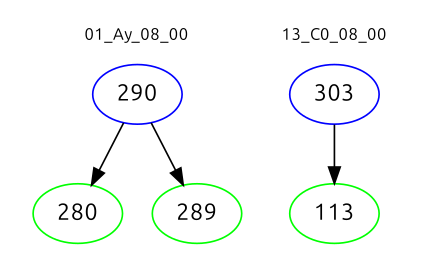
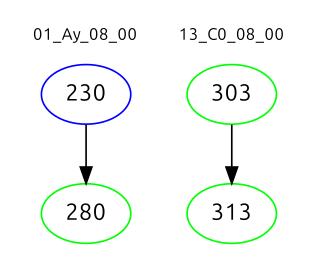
(137, 94) -> (86, 94)
(334, 94) -> (232, 94)
(197, 214) -> none
(334, 214) -> (232, 214)
